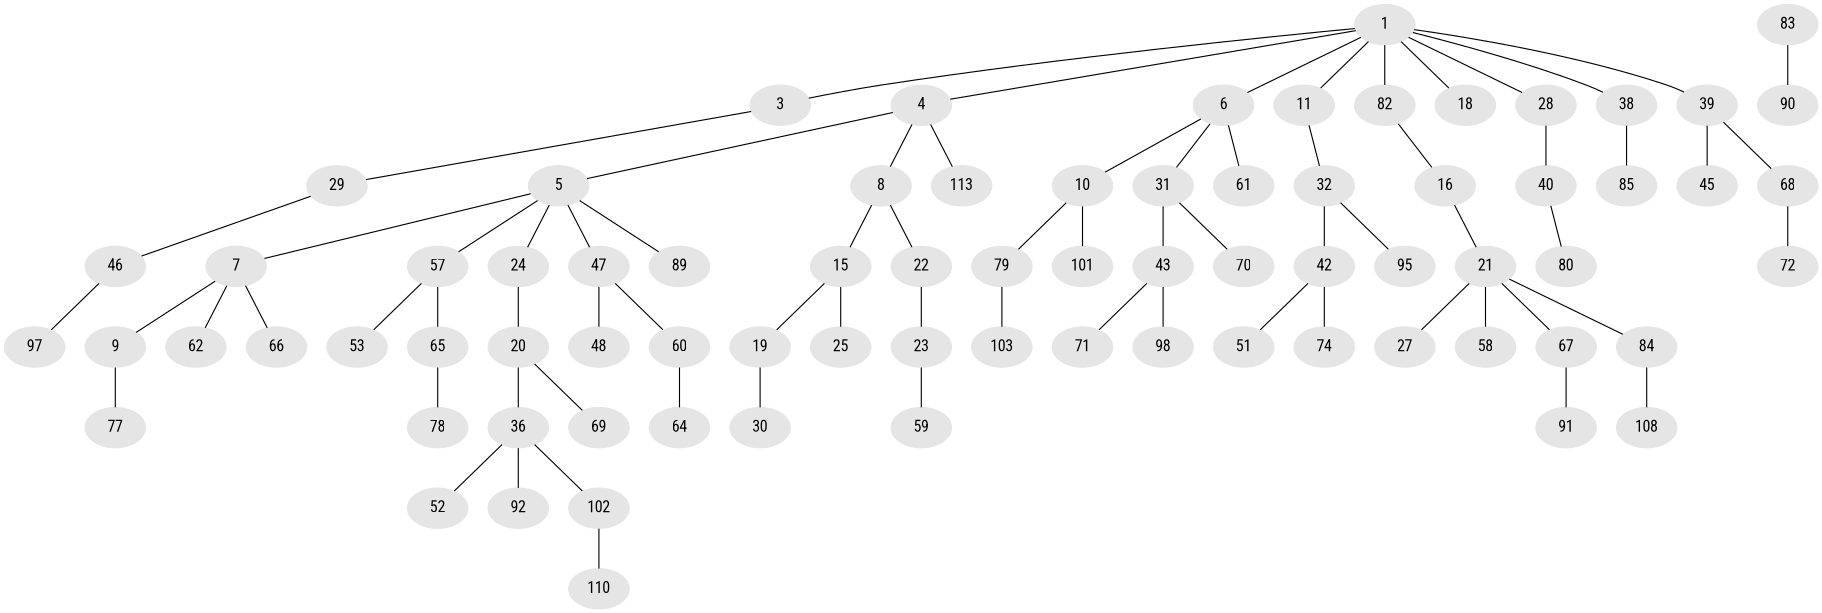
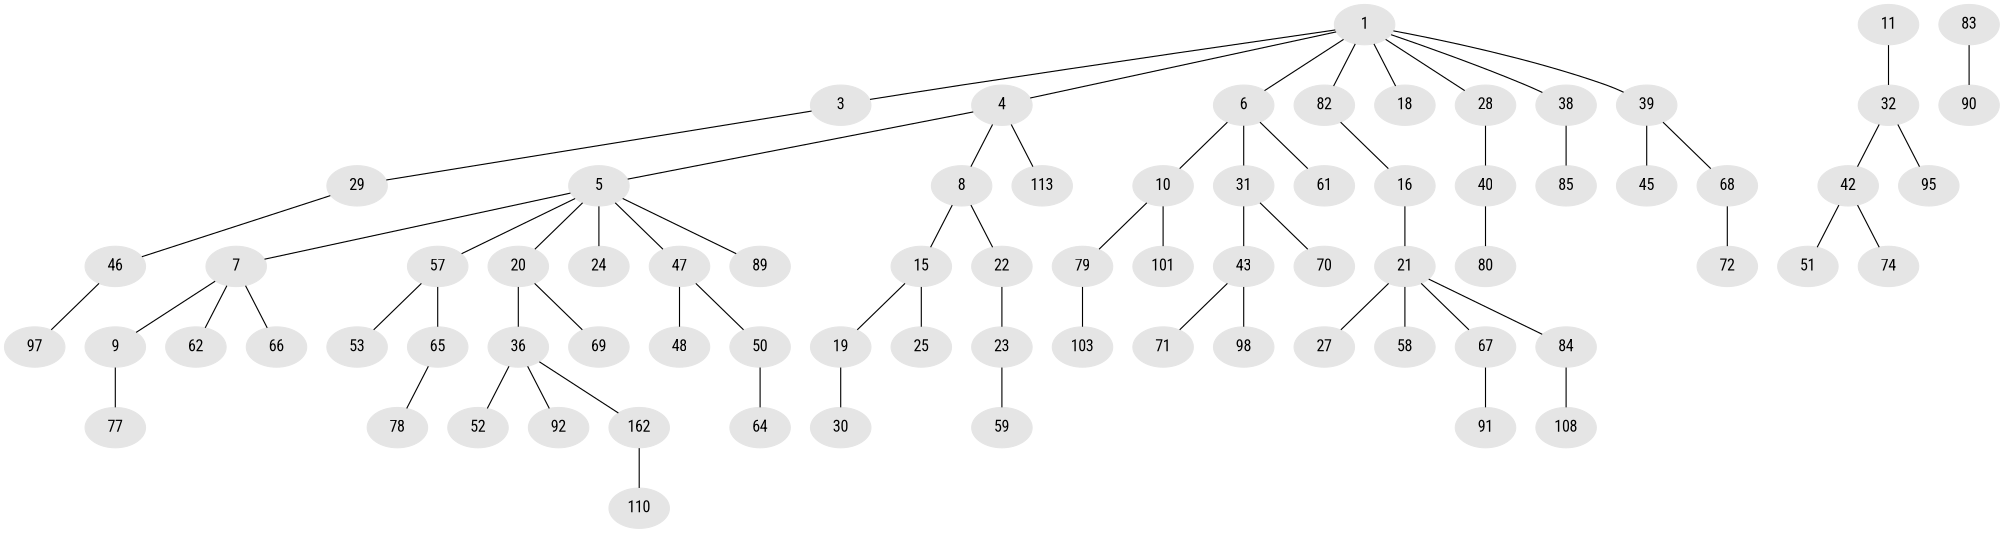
(1345, 65) -> none
(518, 307) -> (559, 226)
(680, 347) -> (760, 347)
(599, 508) -> (639, 428)
